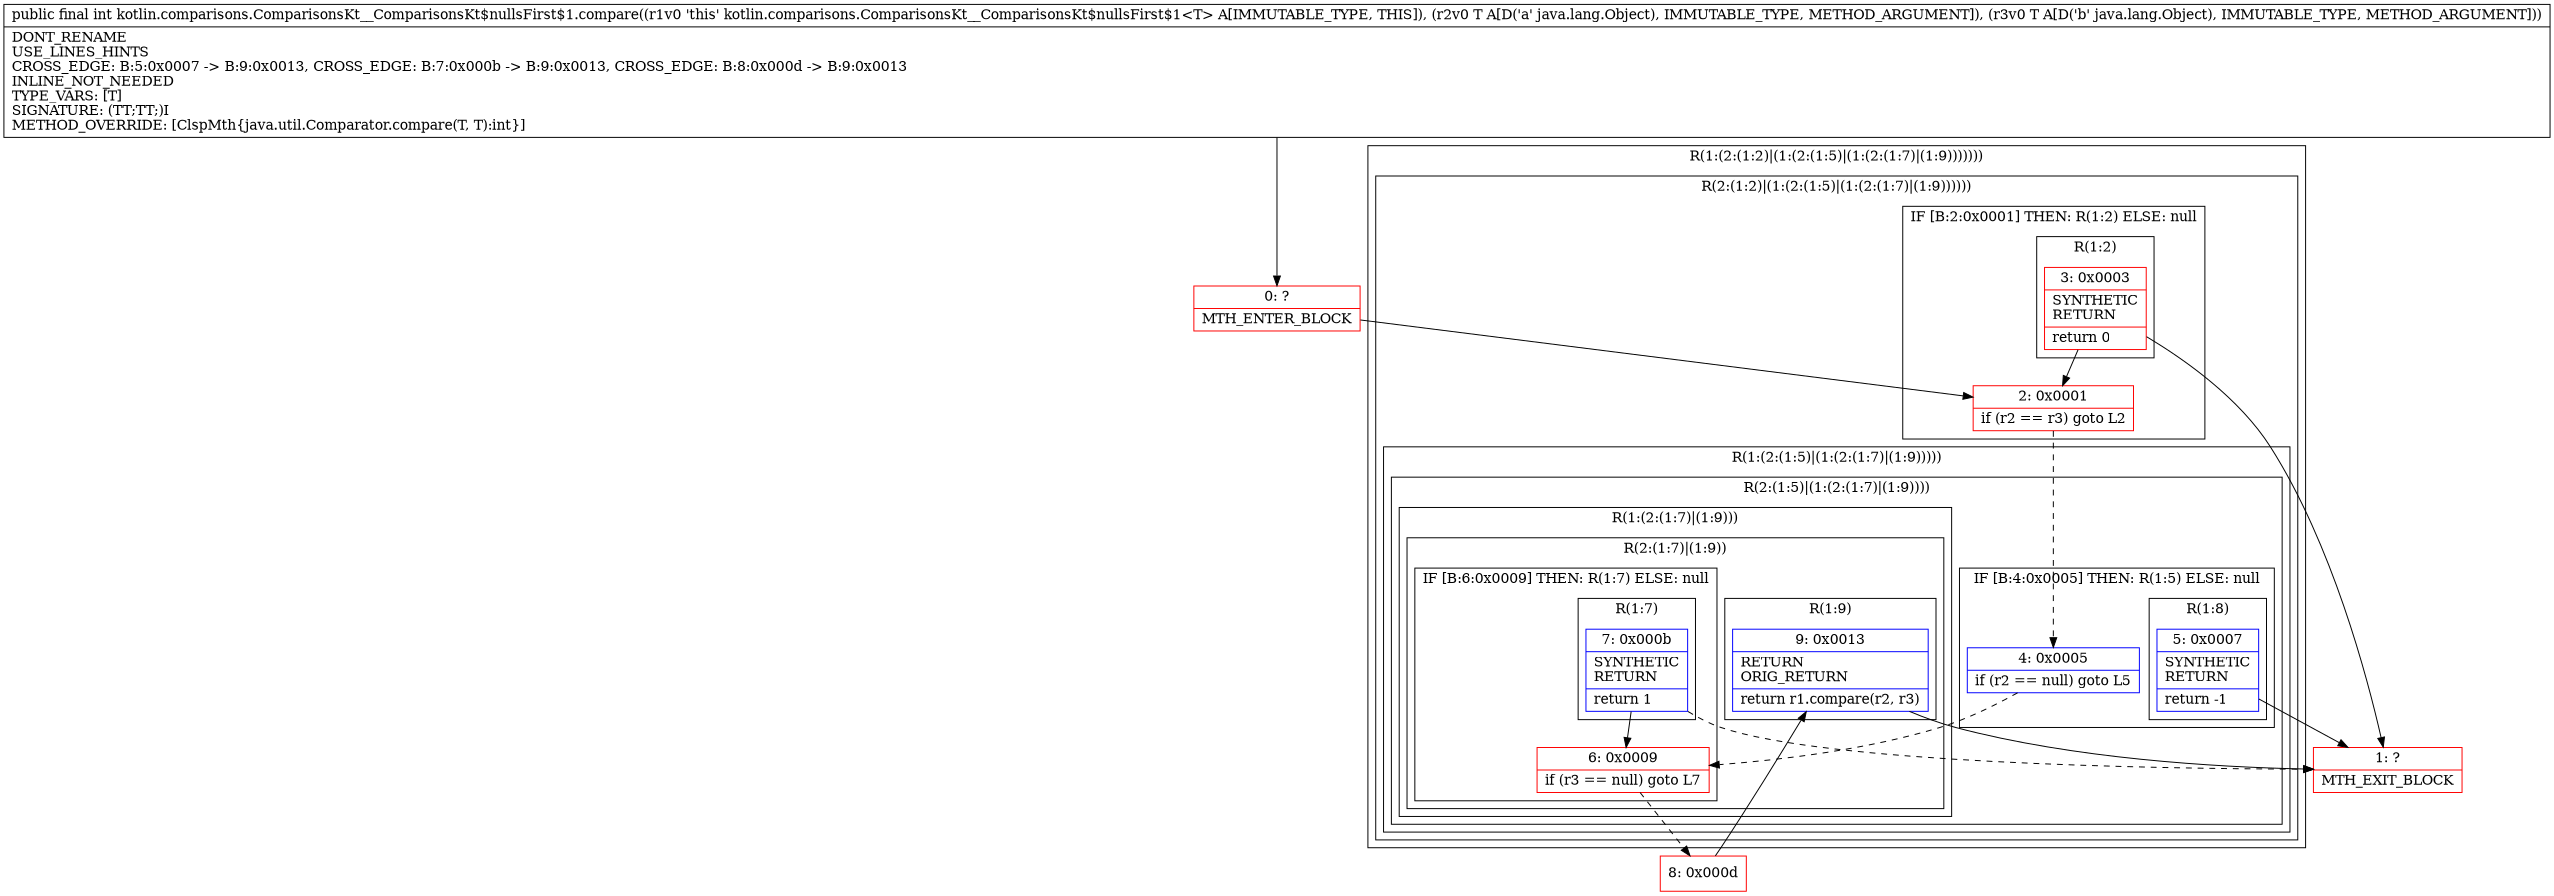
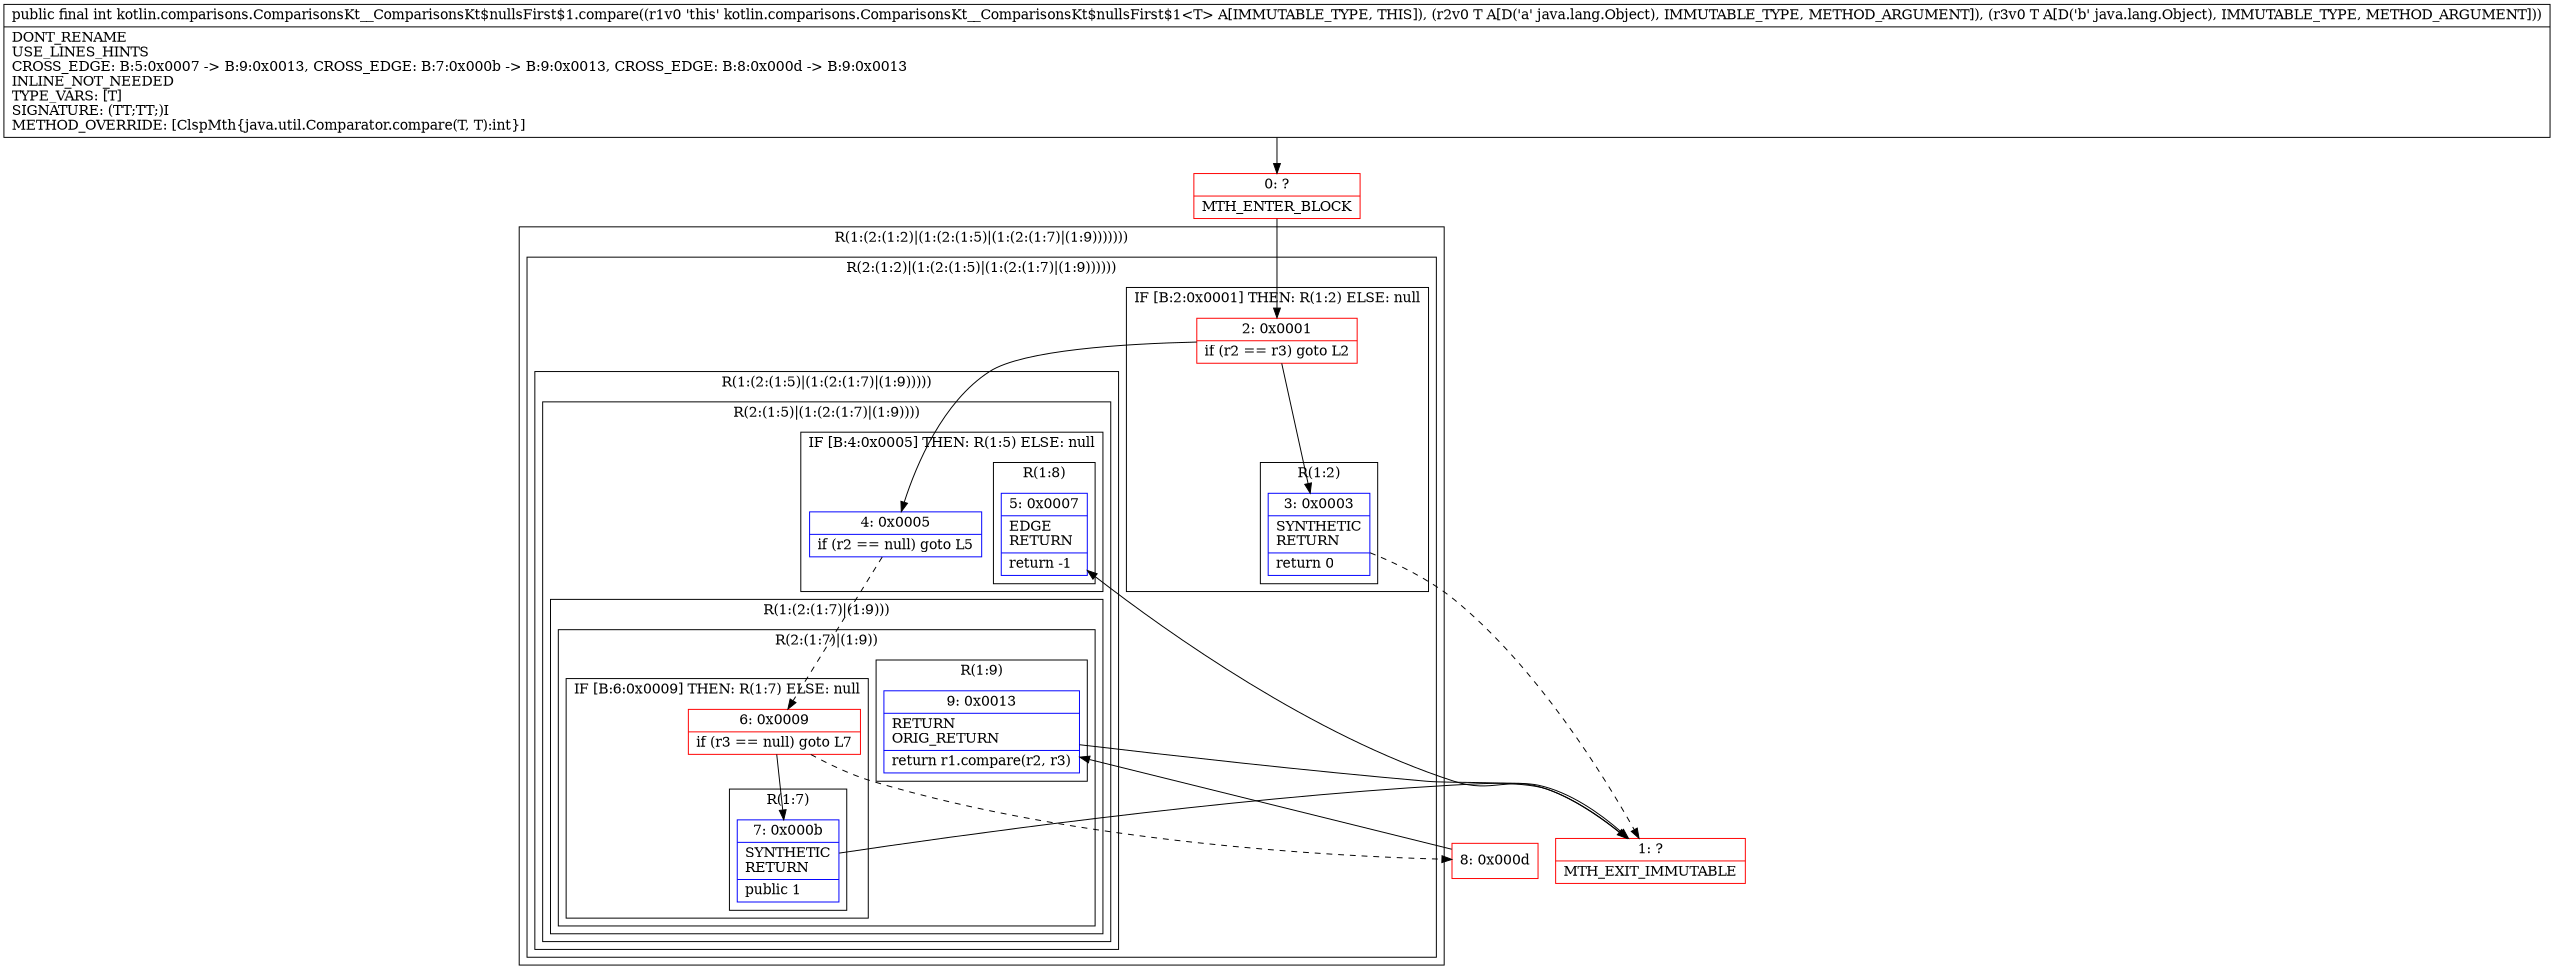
(2095, 308) -> (1319, 534)
(2072, 364) -> (1295, 423)
(2315, 532) -> (1524, 669)
(2053, 534) -> (1014, 362)
(2208, 662) -> (1031, 527)
(1623, 700) -> (773, 890)
(1629, 726) -> (780, 782)
(2313, 728) -> (1349, 738)
(1993, 761) -> (1236, 803)
(2388, 781) -> (1650, 872)
